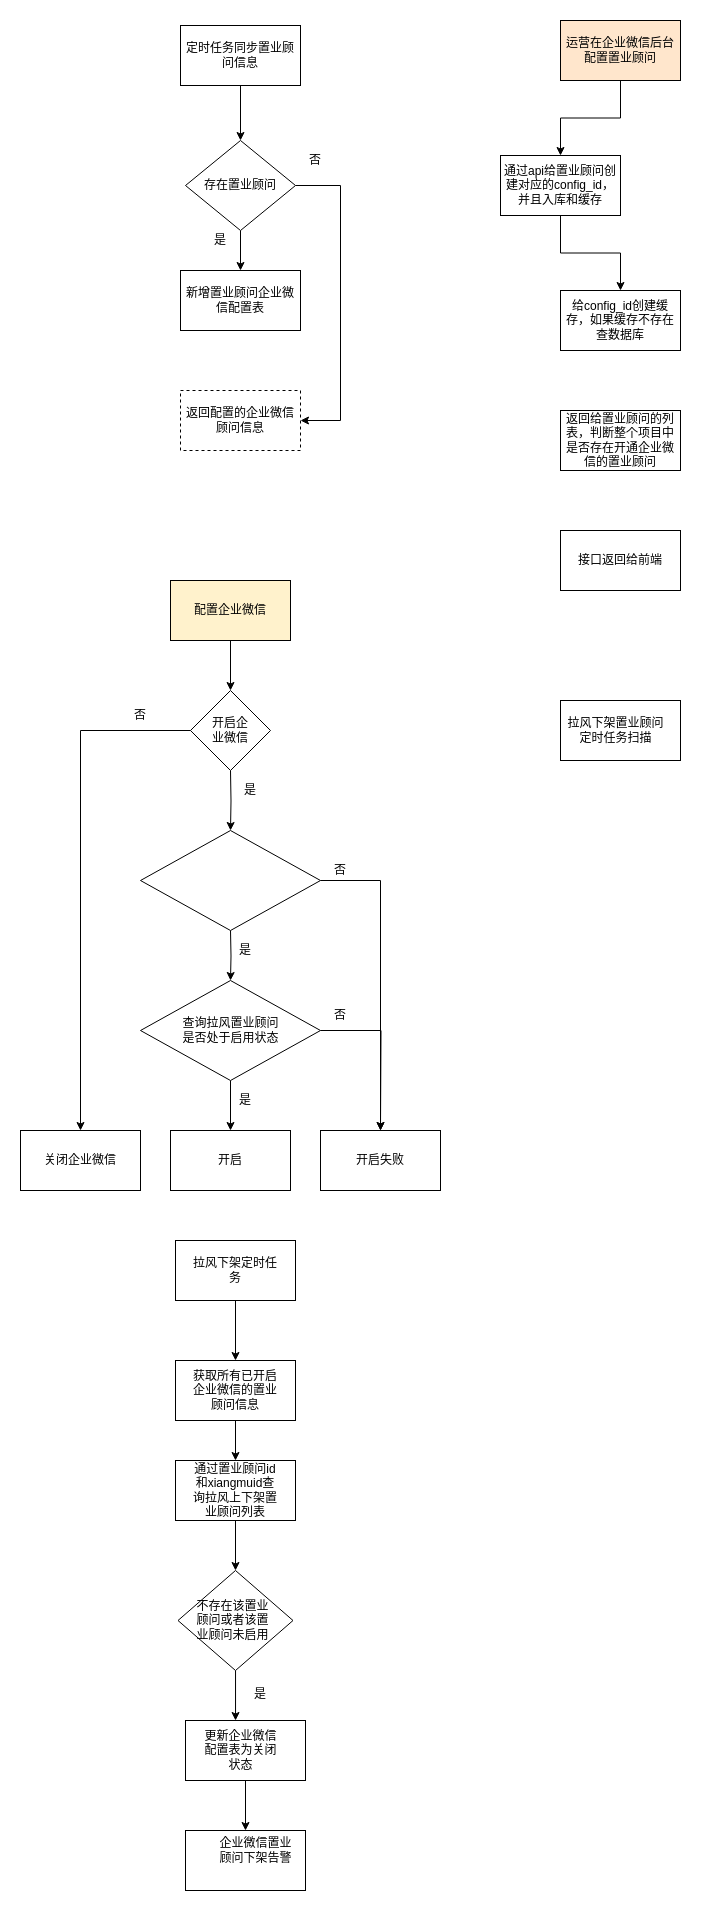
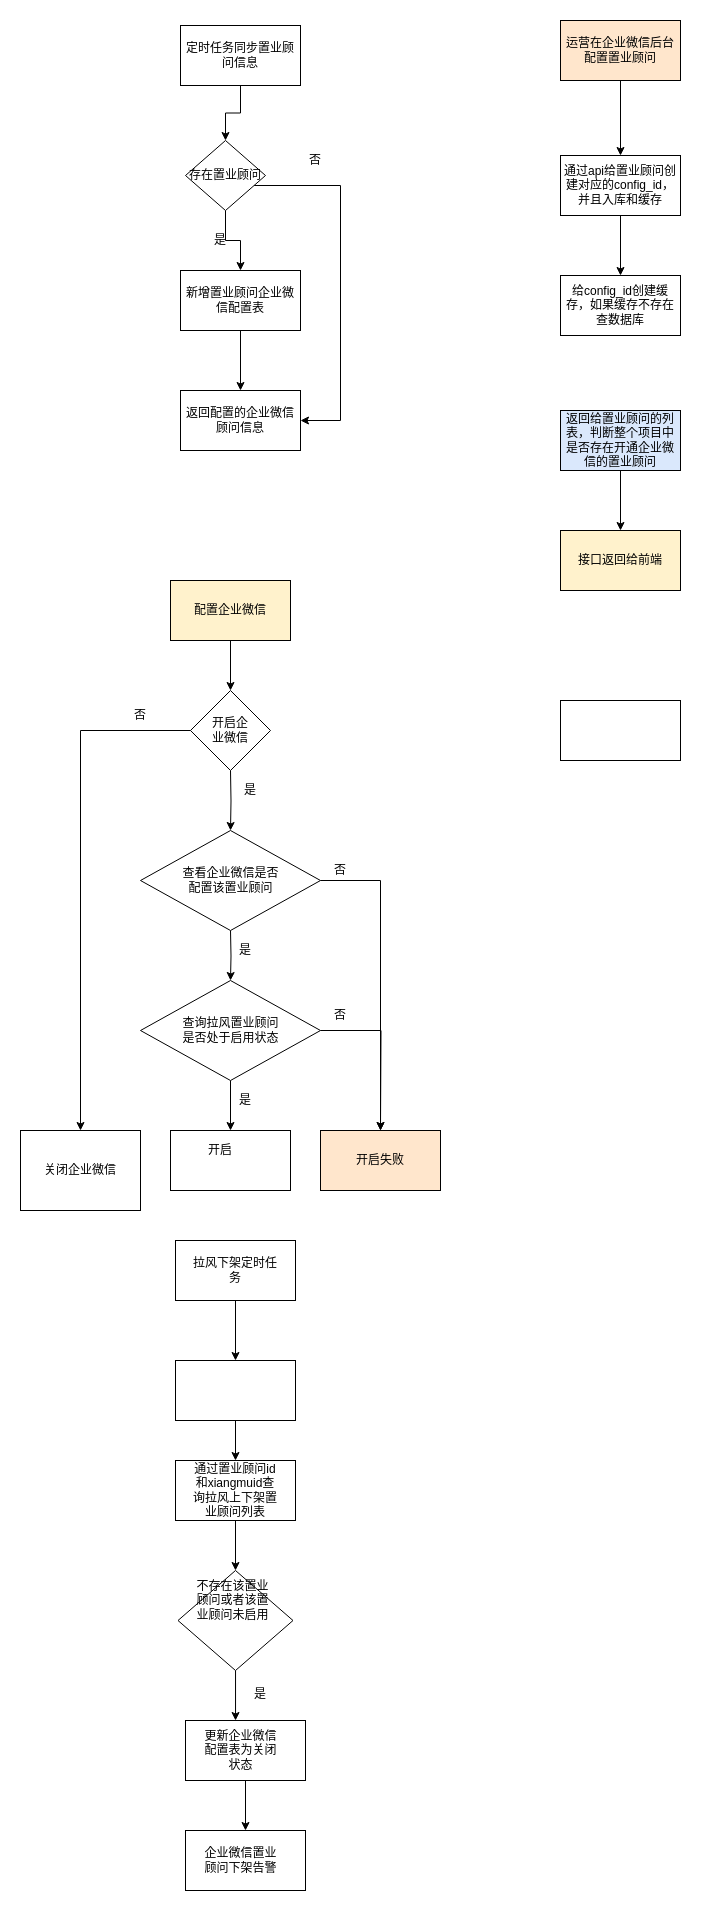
(241, 186) -> (226, 176)
(561, 186) -> (621, 186)
(621, 321) -> (621, 306)
none -> (241, 357)
(241, 421) -> (241, 421)
(621, 441) -> (621, 441)
none -> (621, 497)
(621, 561) -> (621, 561)
(616, 731) -> none
none -> (231, 881)
(81, 1161) -> (81, 1171)
(231, 1161) -> (221, 1151)
(381, 1161) -> (381, 1161)
(236, 1391) -> none
(233, 1621) -> (233, 1601)
(256, 1851) -> (241, 1861)
